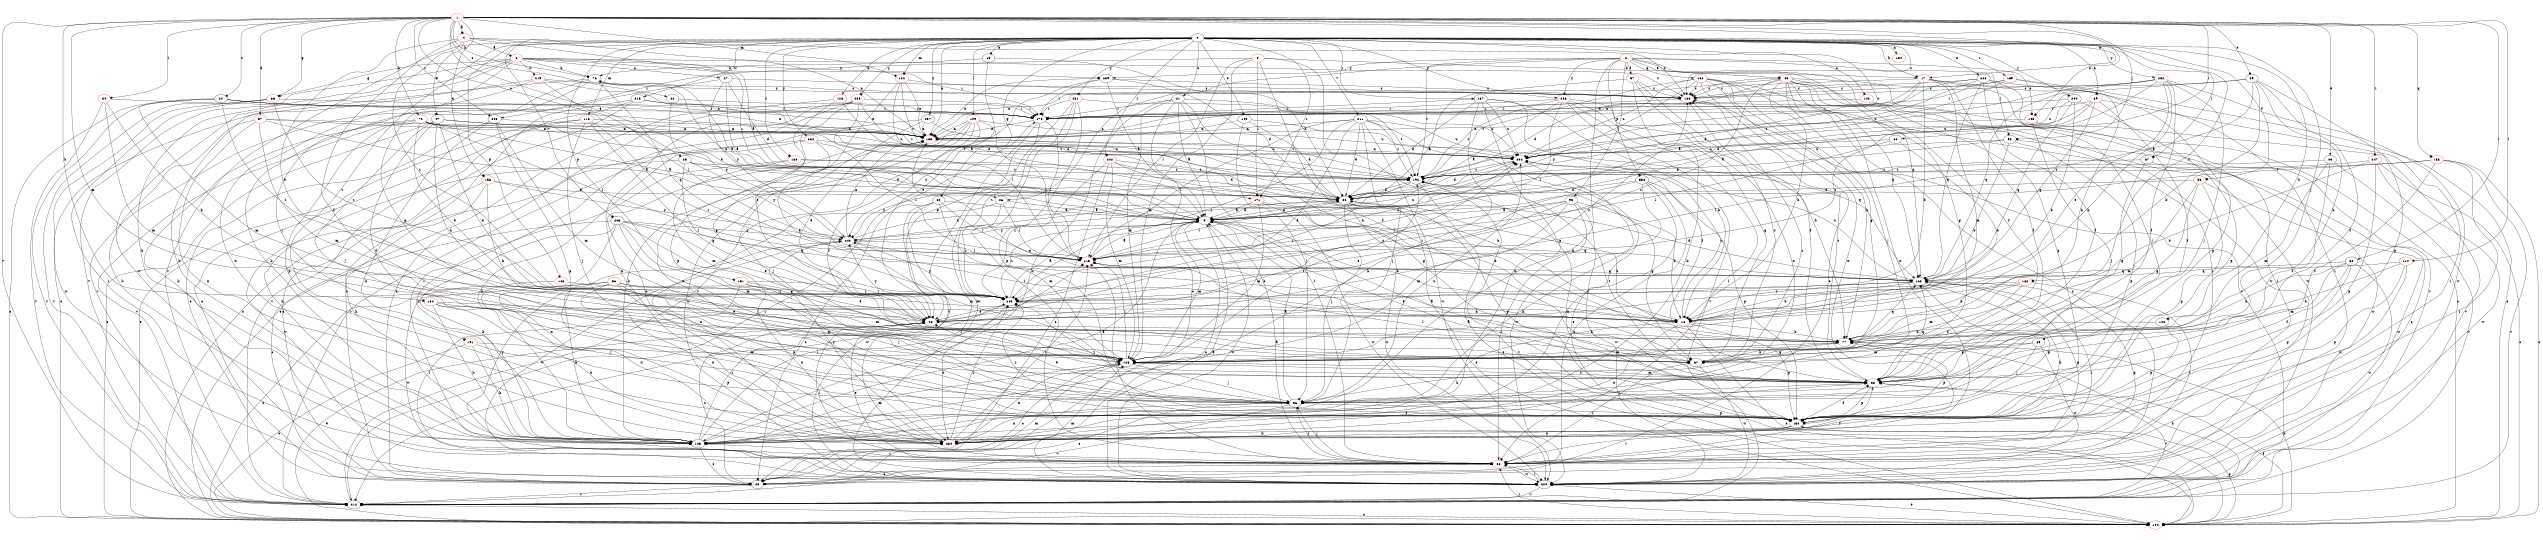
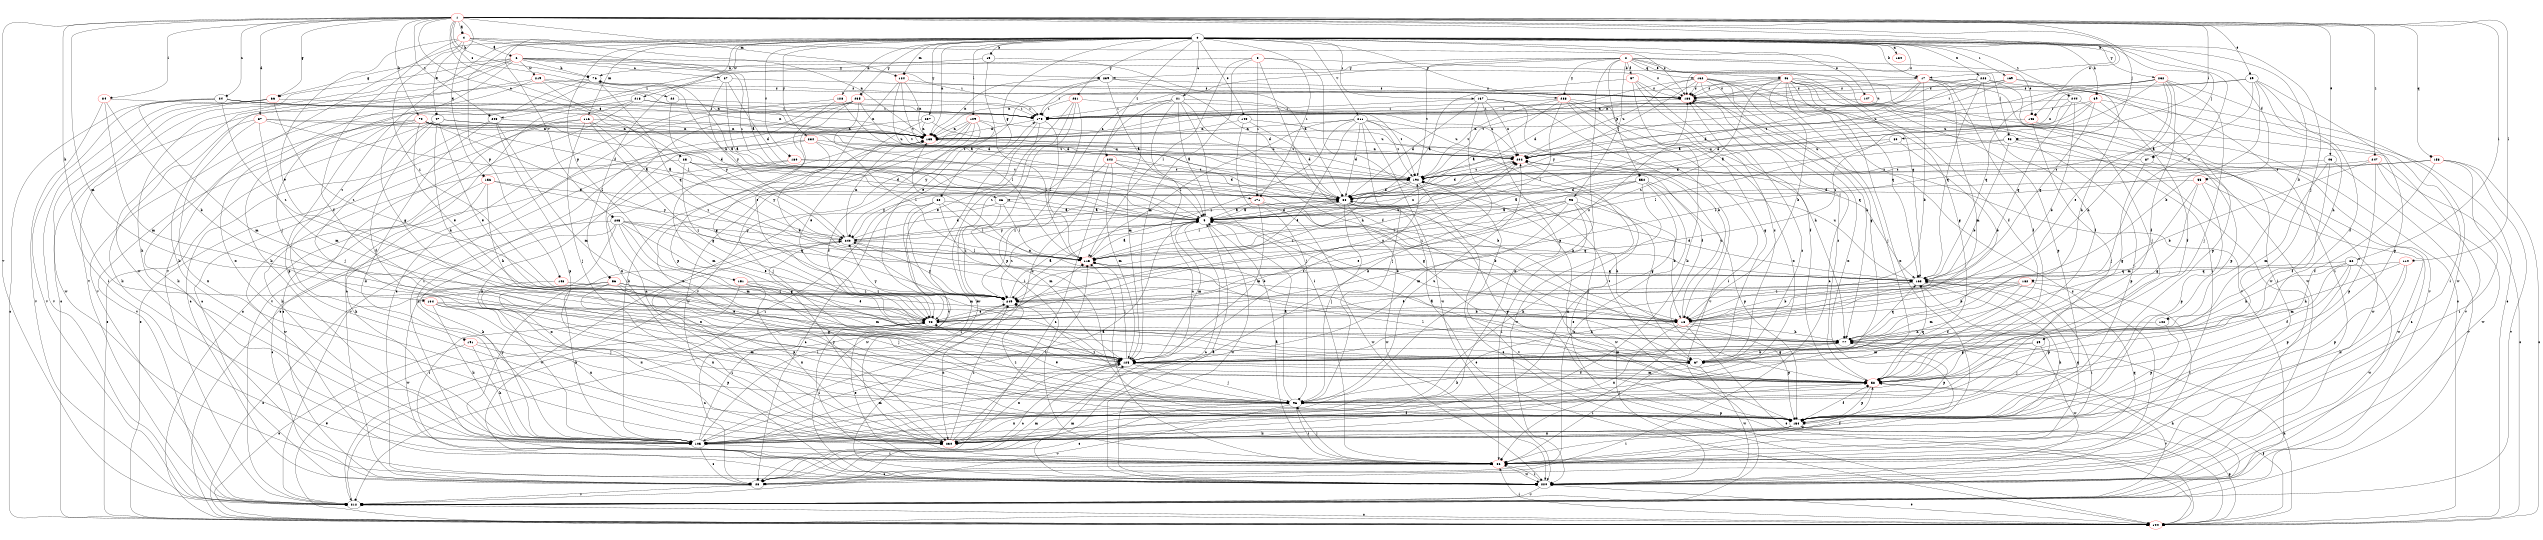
none -> (729, 63)
(1867, 99) -> (1867, 99)
(1455, 323) -> (1425, 207)
